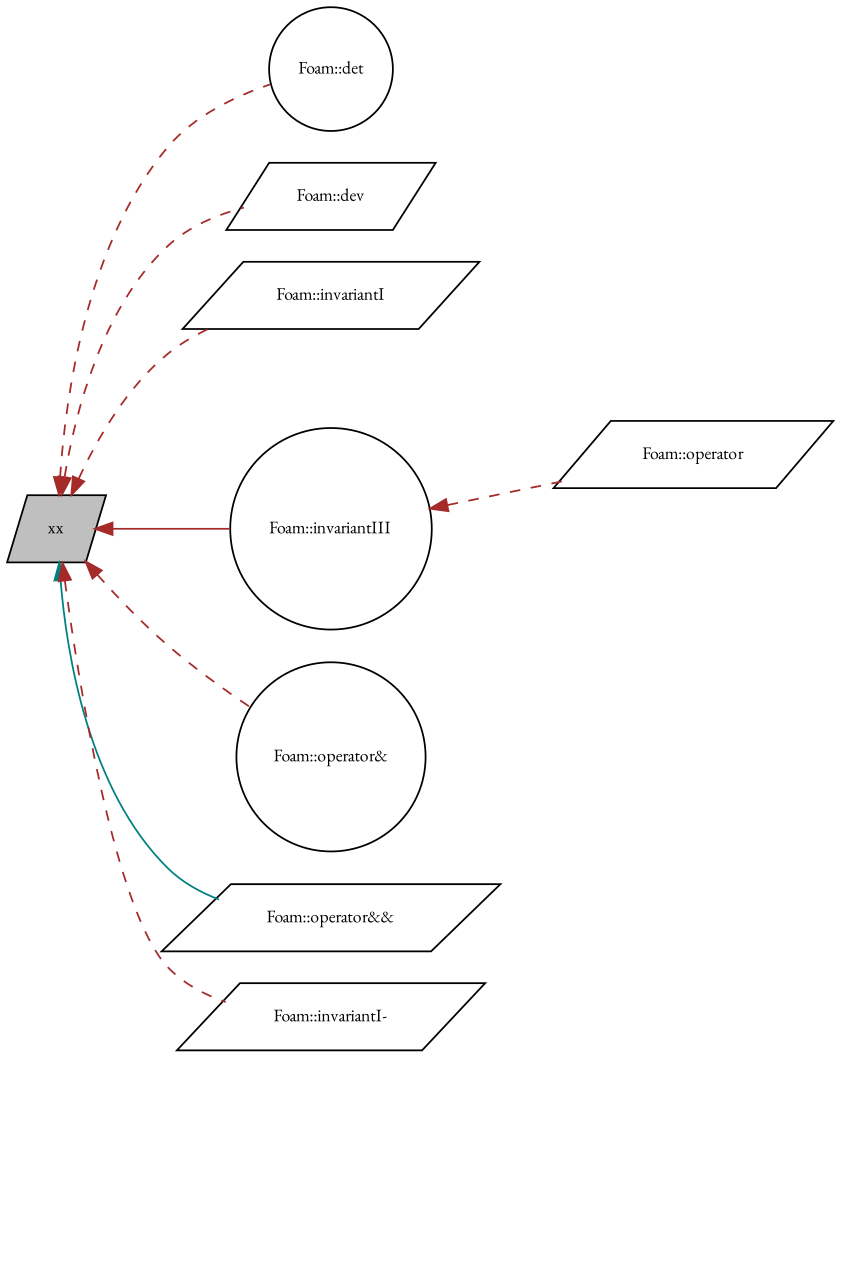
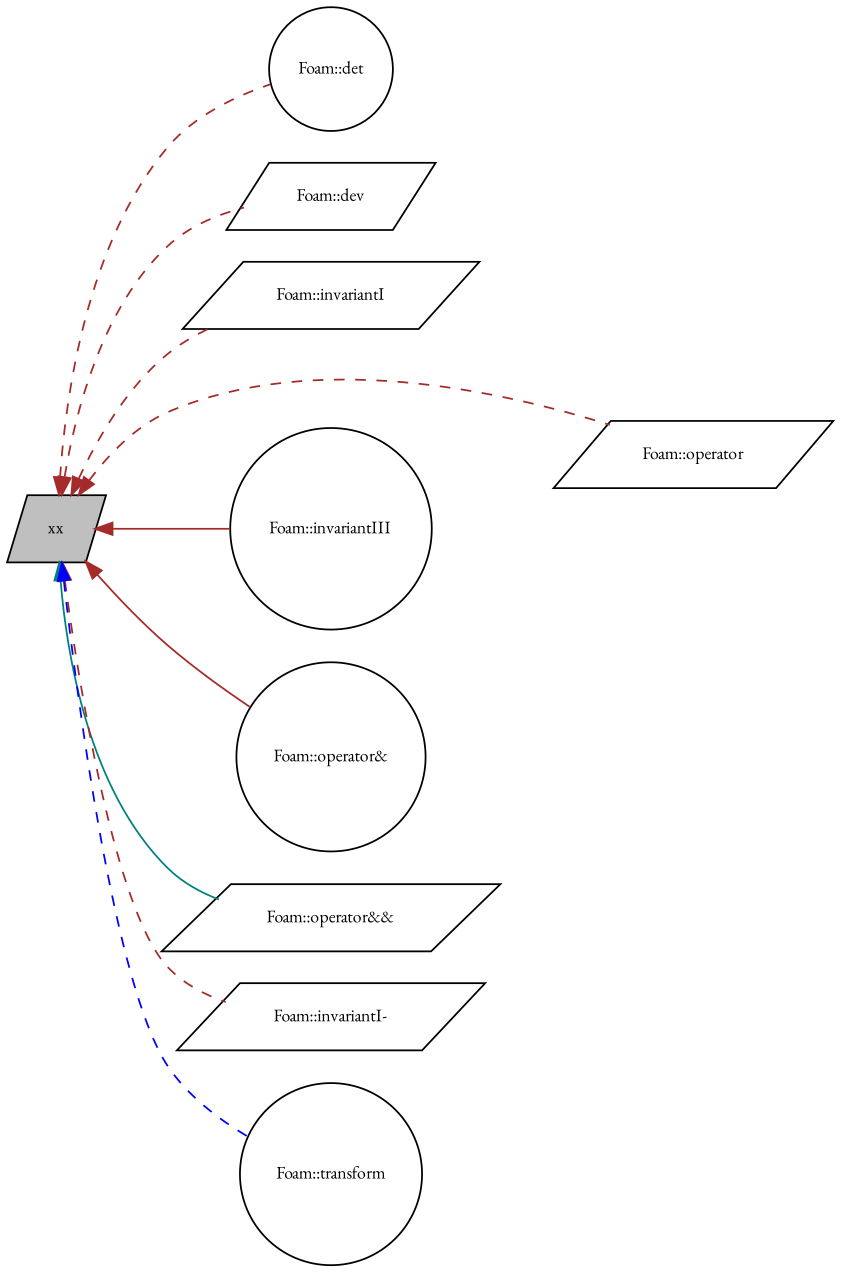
(505, 493) -> (336, 380)
(169, 646) -> (169, 646)
none -> (331, 1174)
